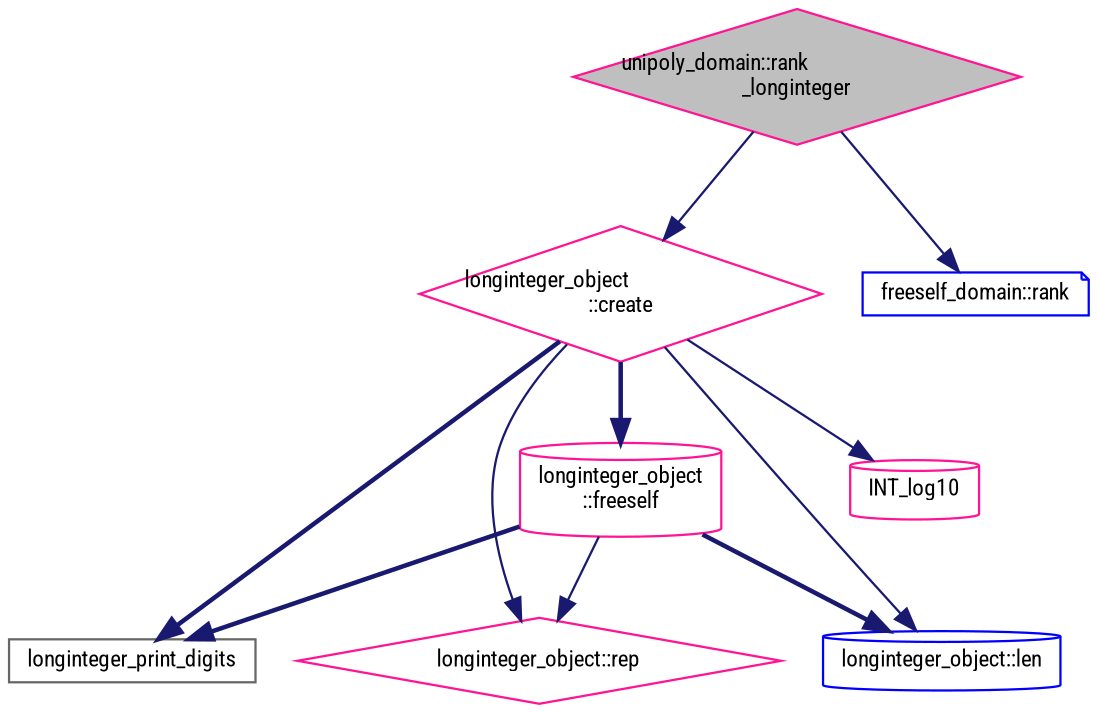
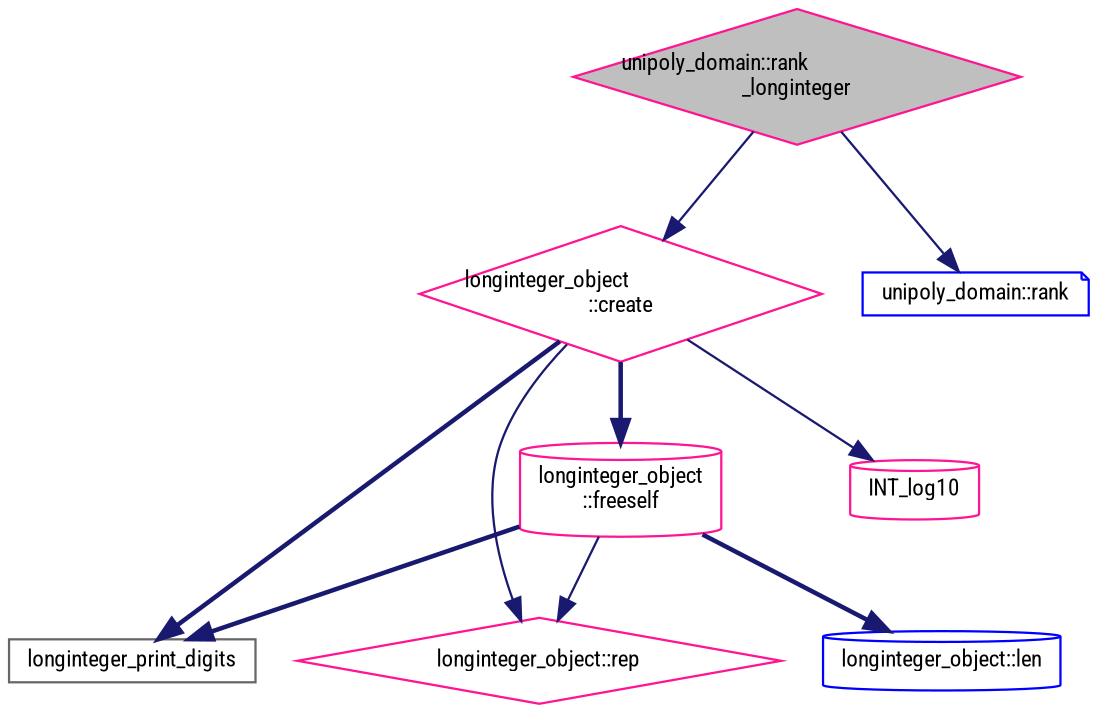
(976, 294) -> (976, 294)
(782, 481) -> none
